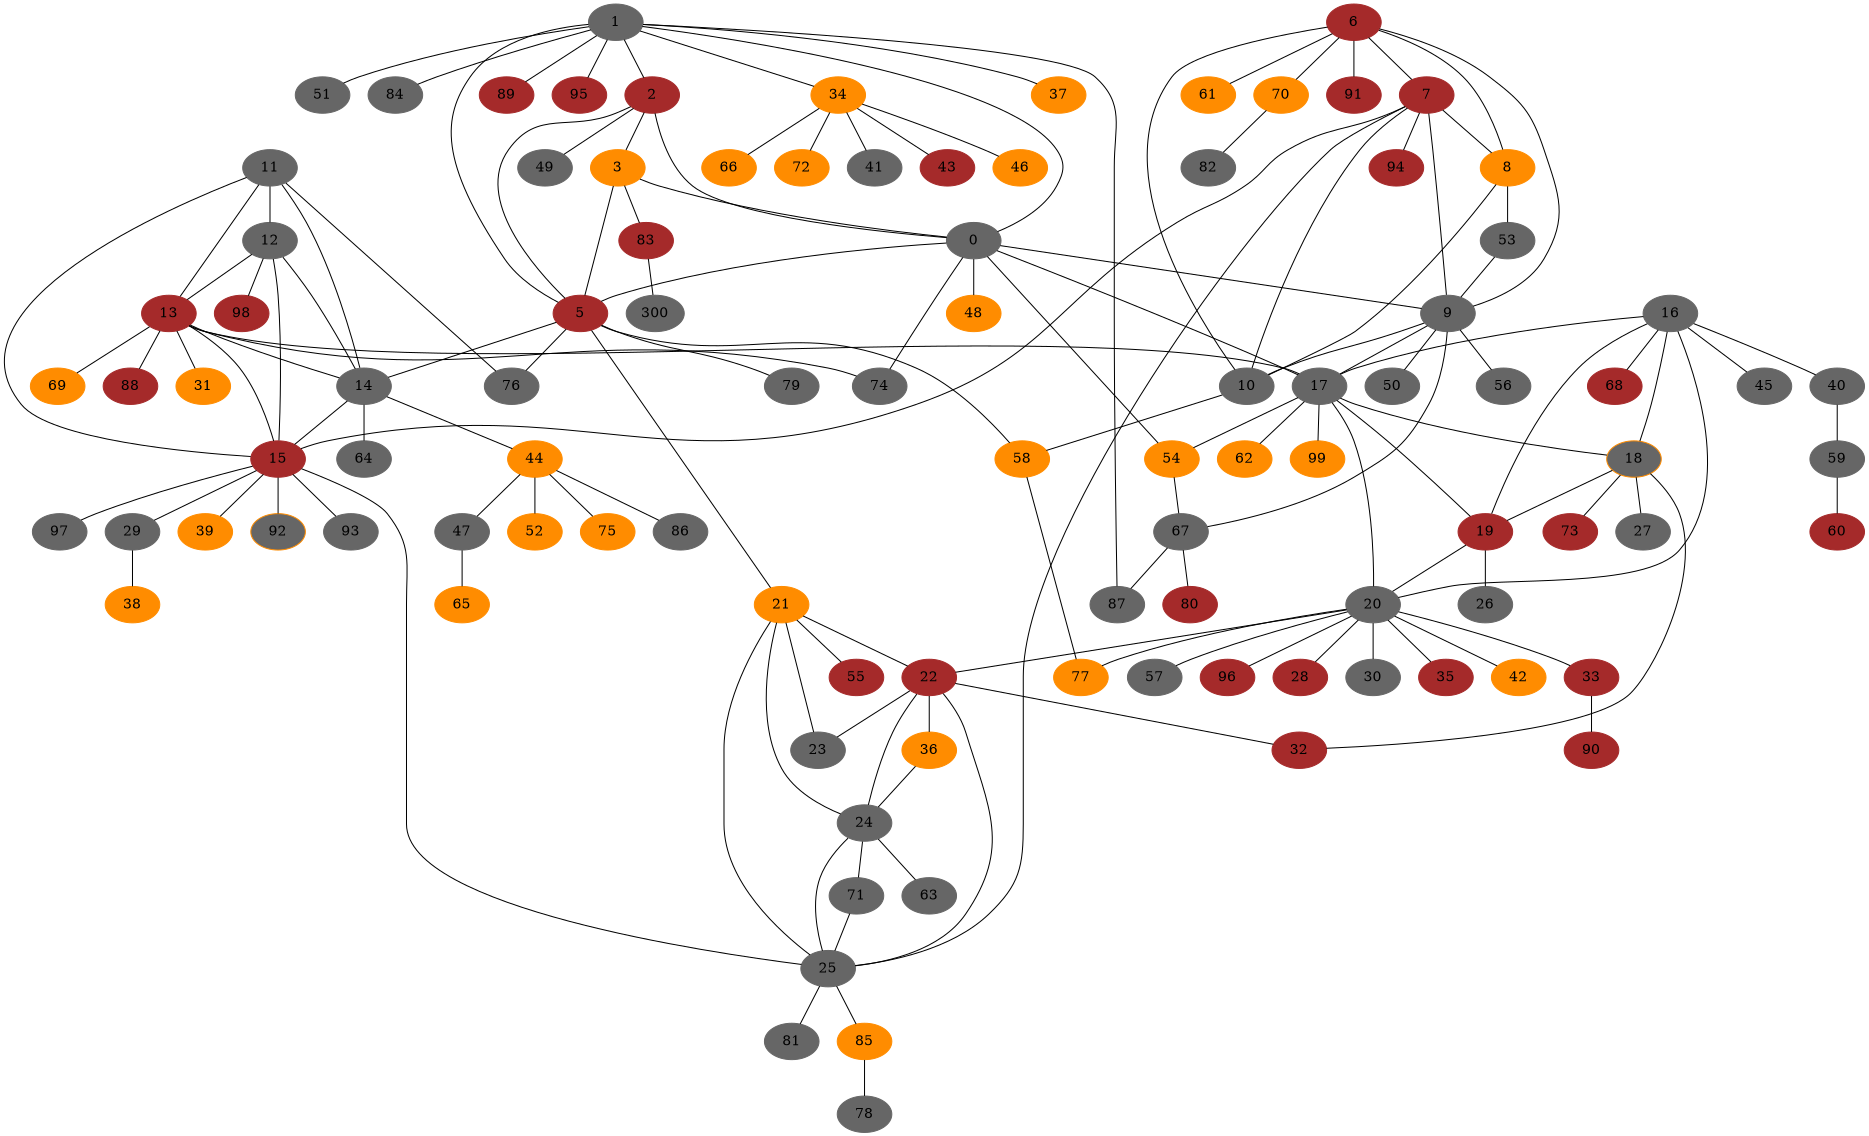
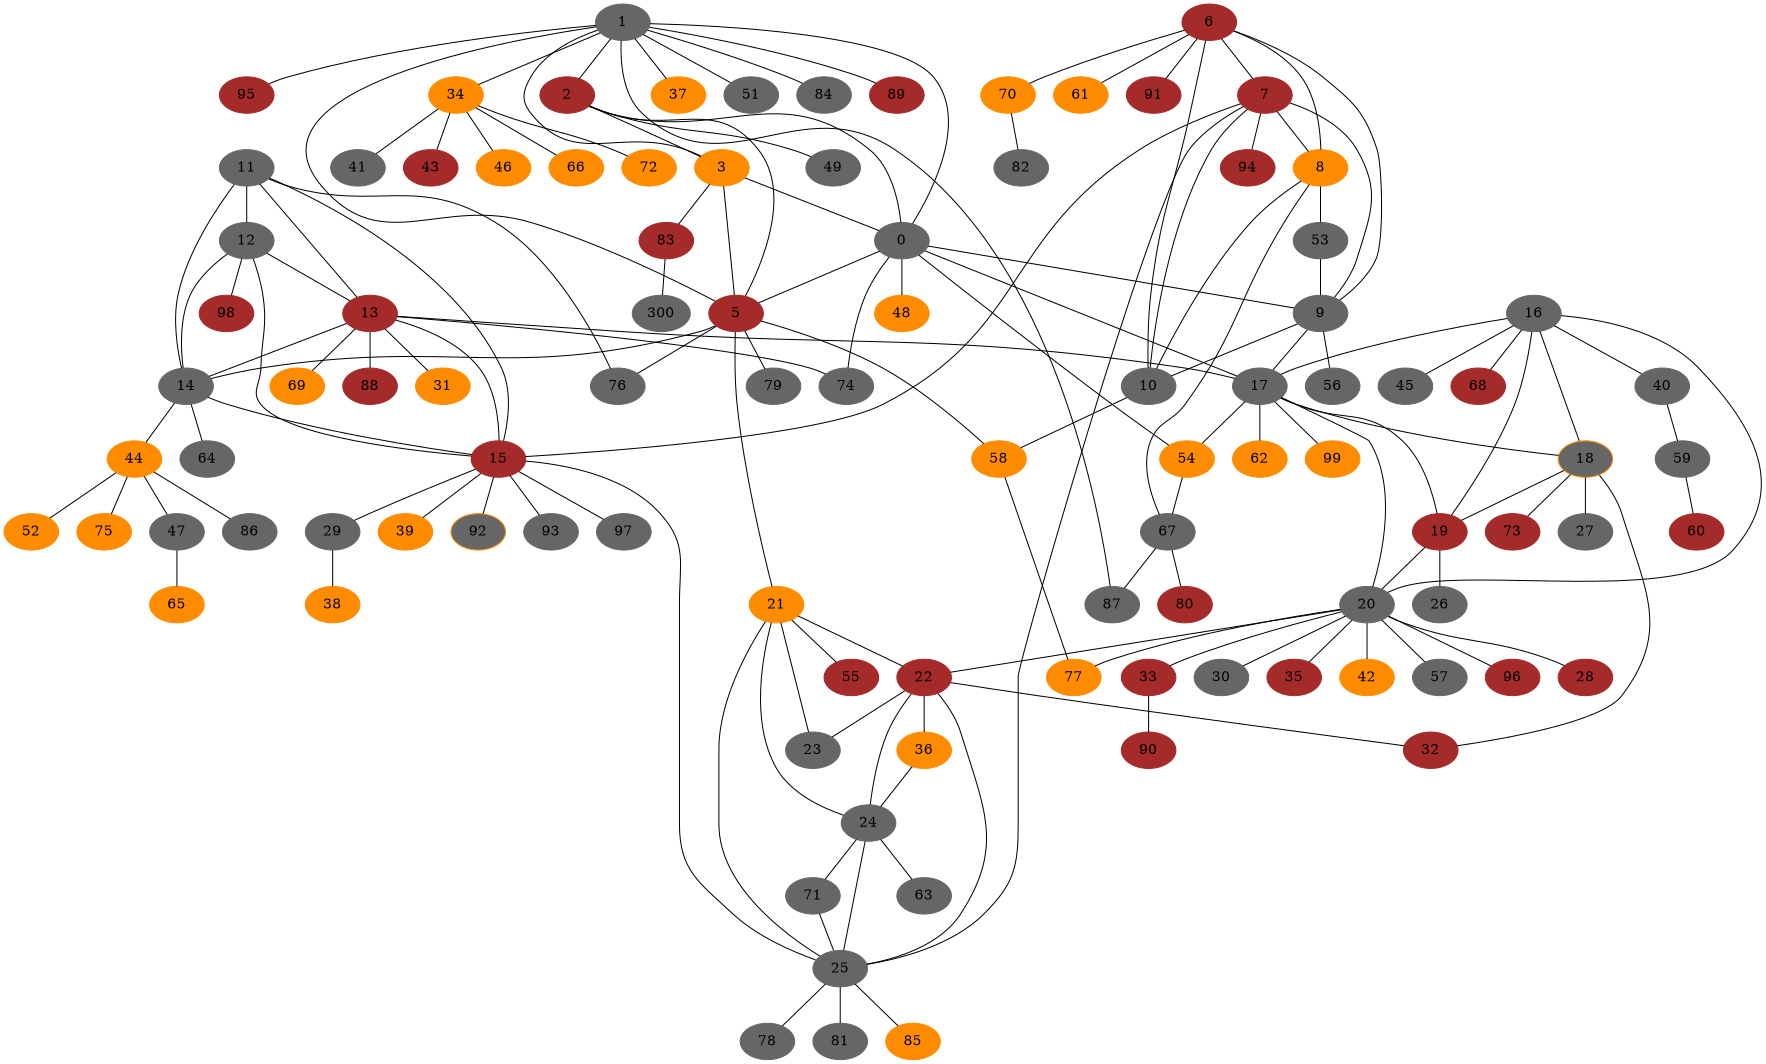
none -> (536, 118)
(1392, 386) -> none
(1372, 466) -> (1223, 343)
(865, 1078) -> (804, 1005)
